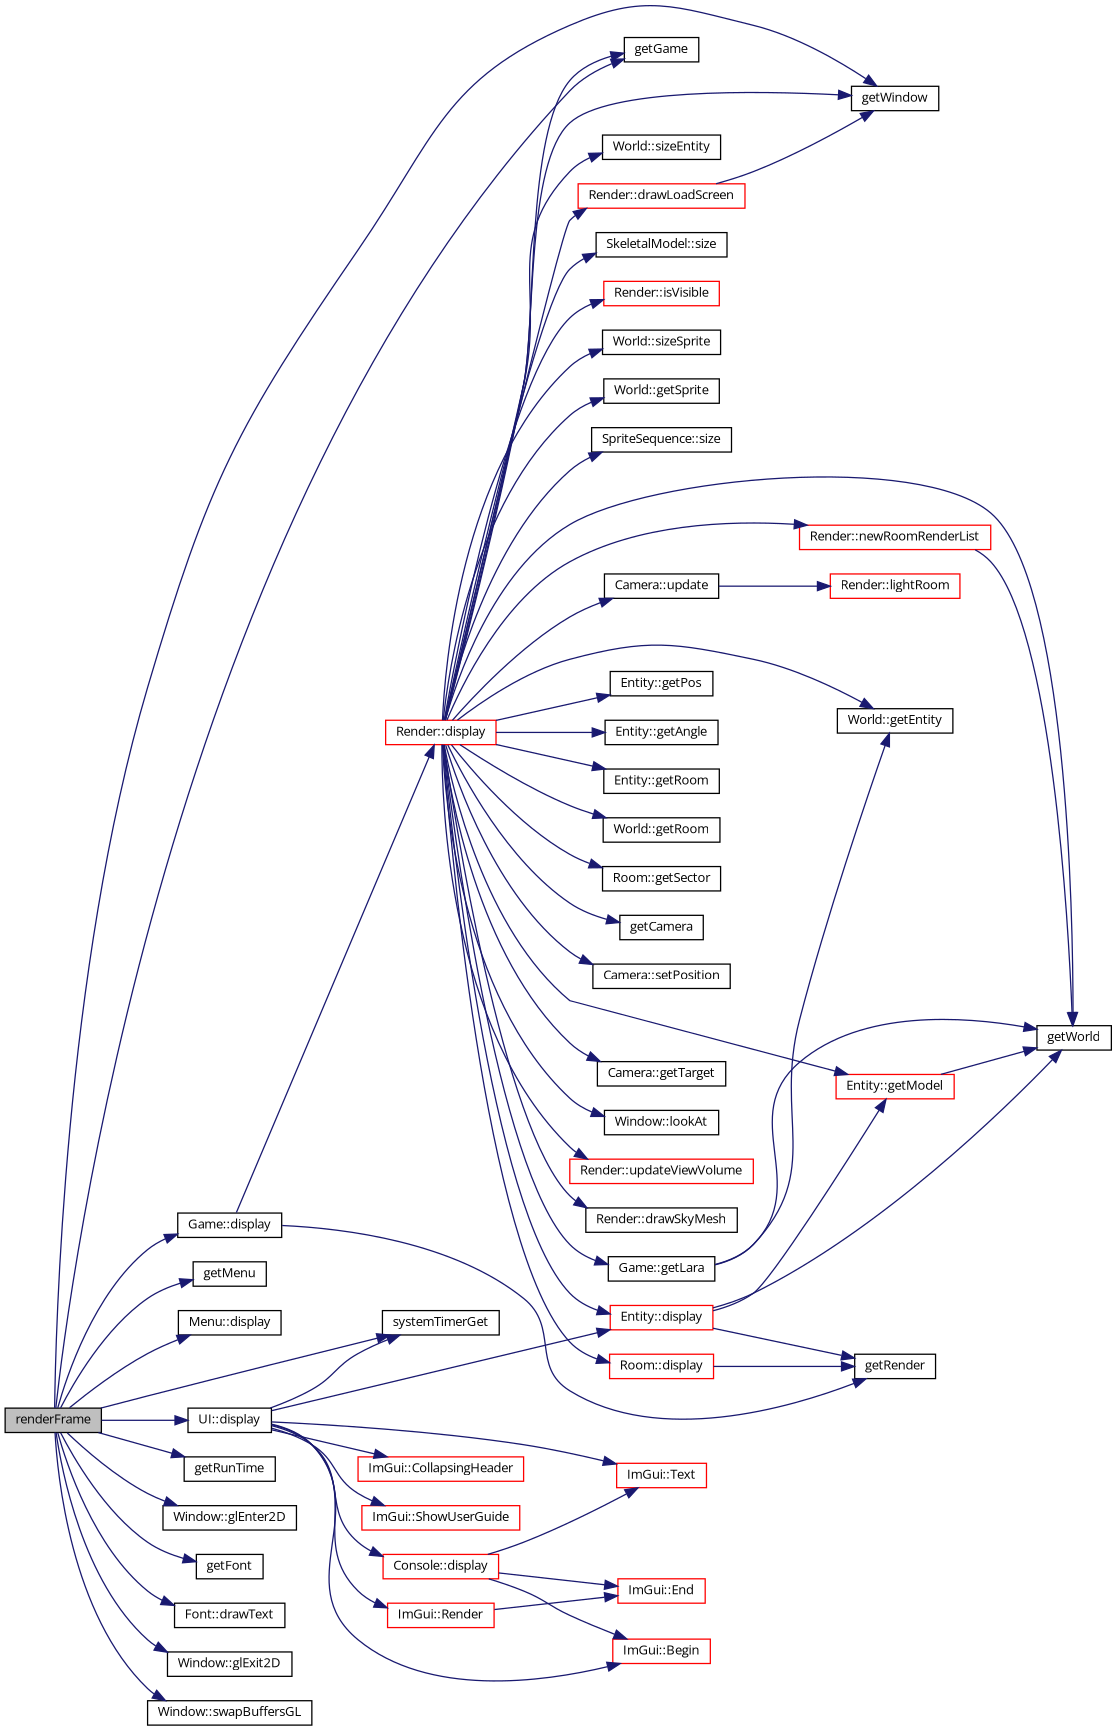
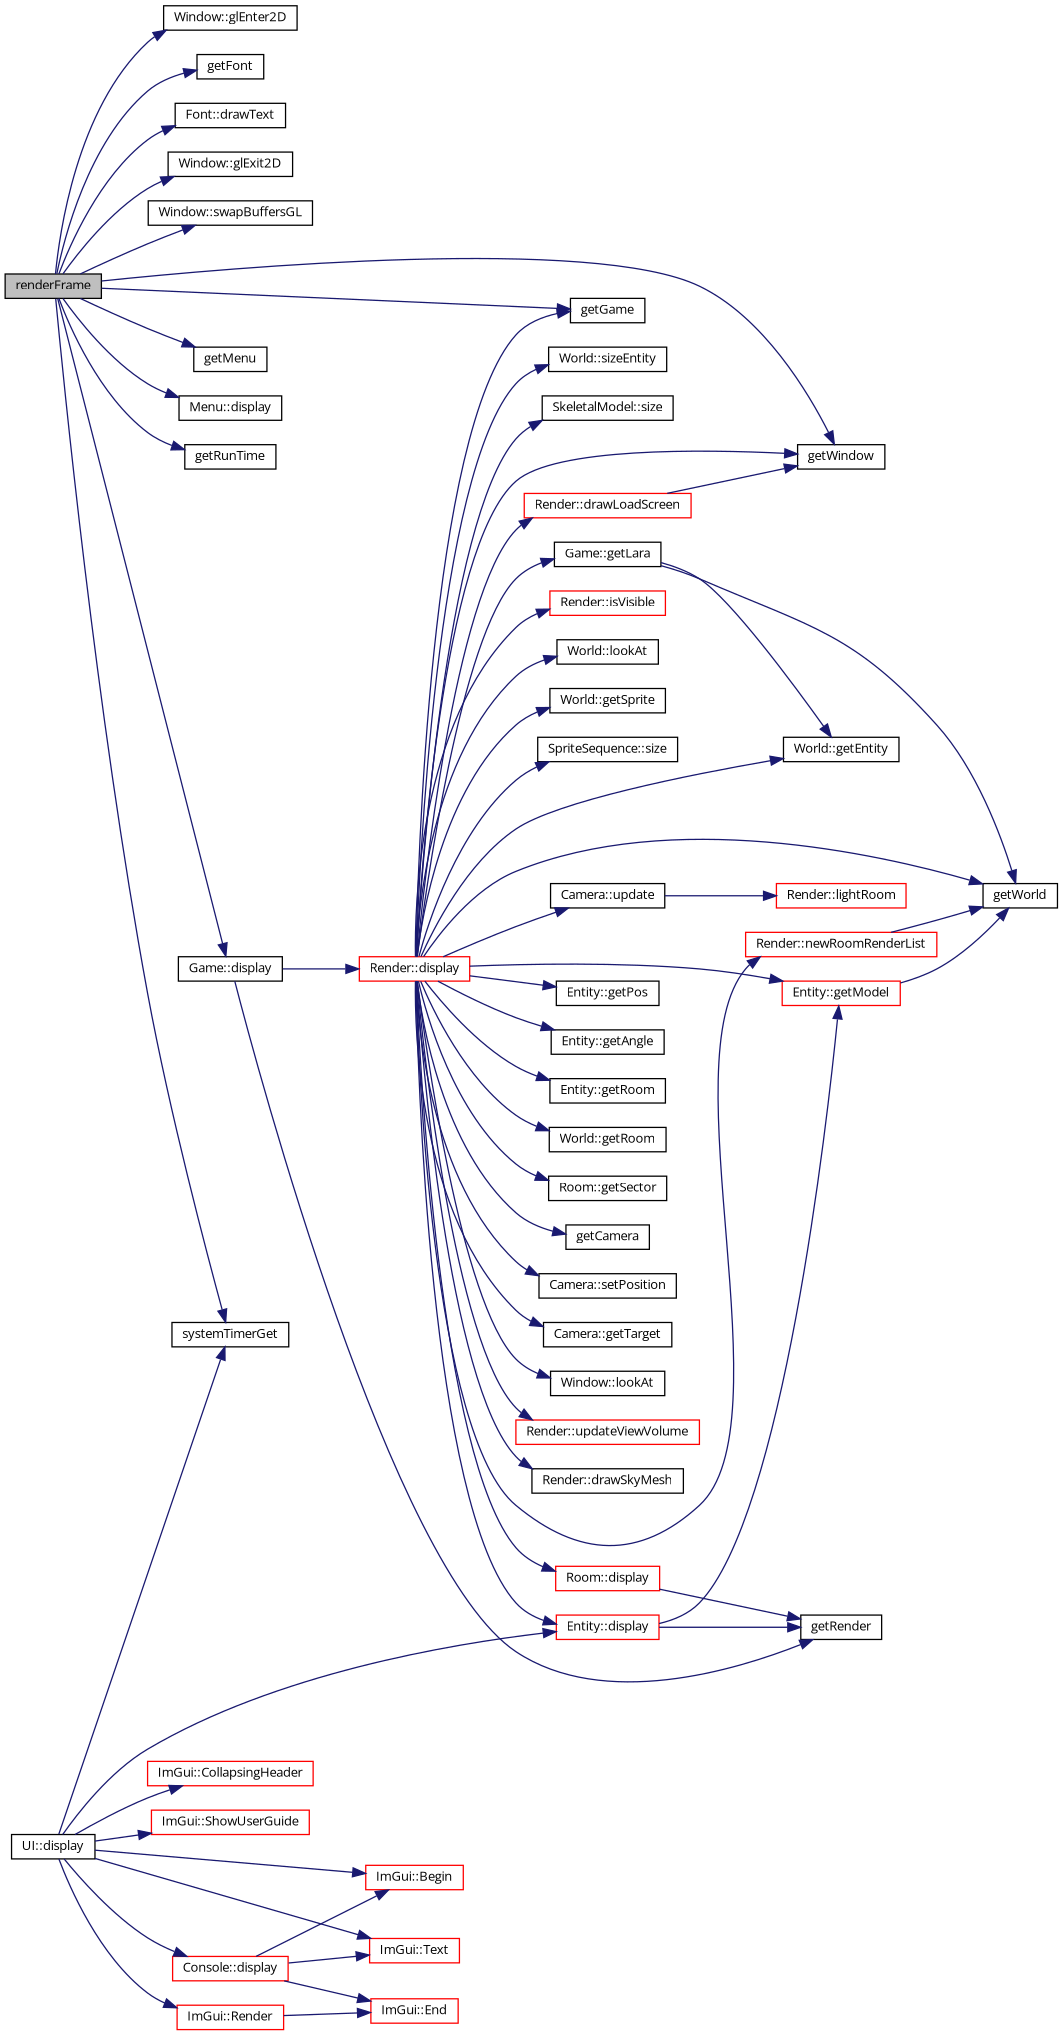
(662, 342) -> (608, 652)
(895, 1202) -> none
(138, 1420) -> none
